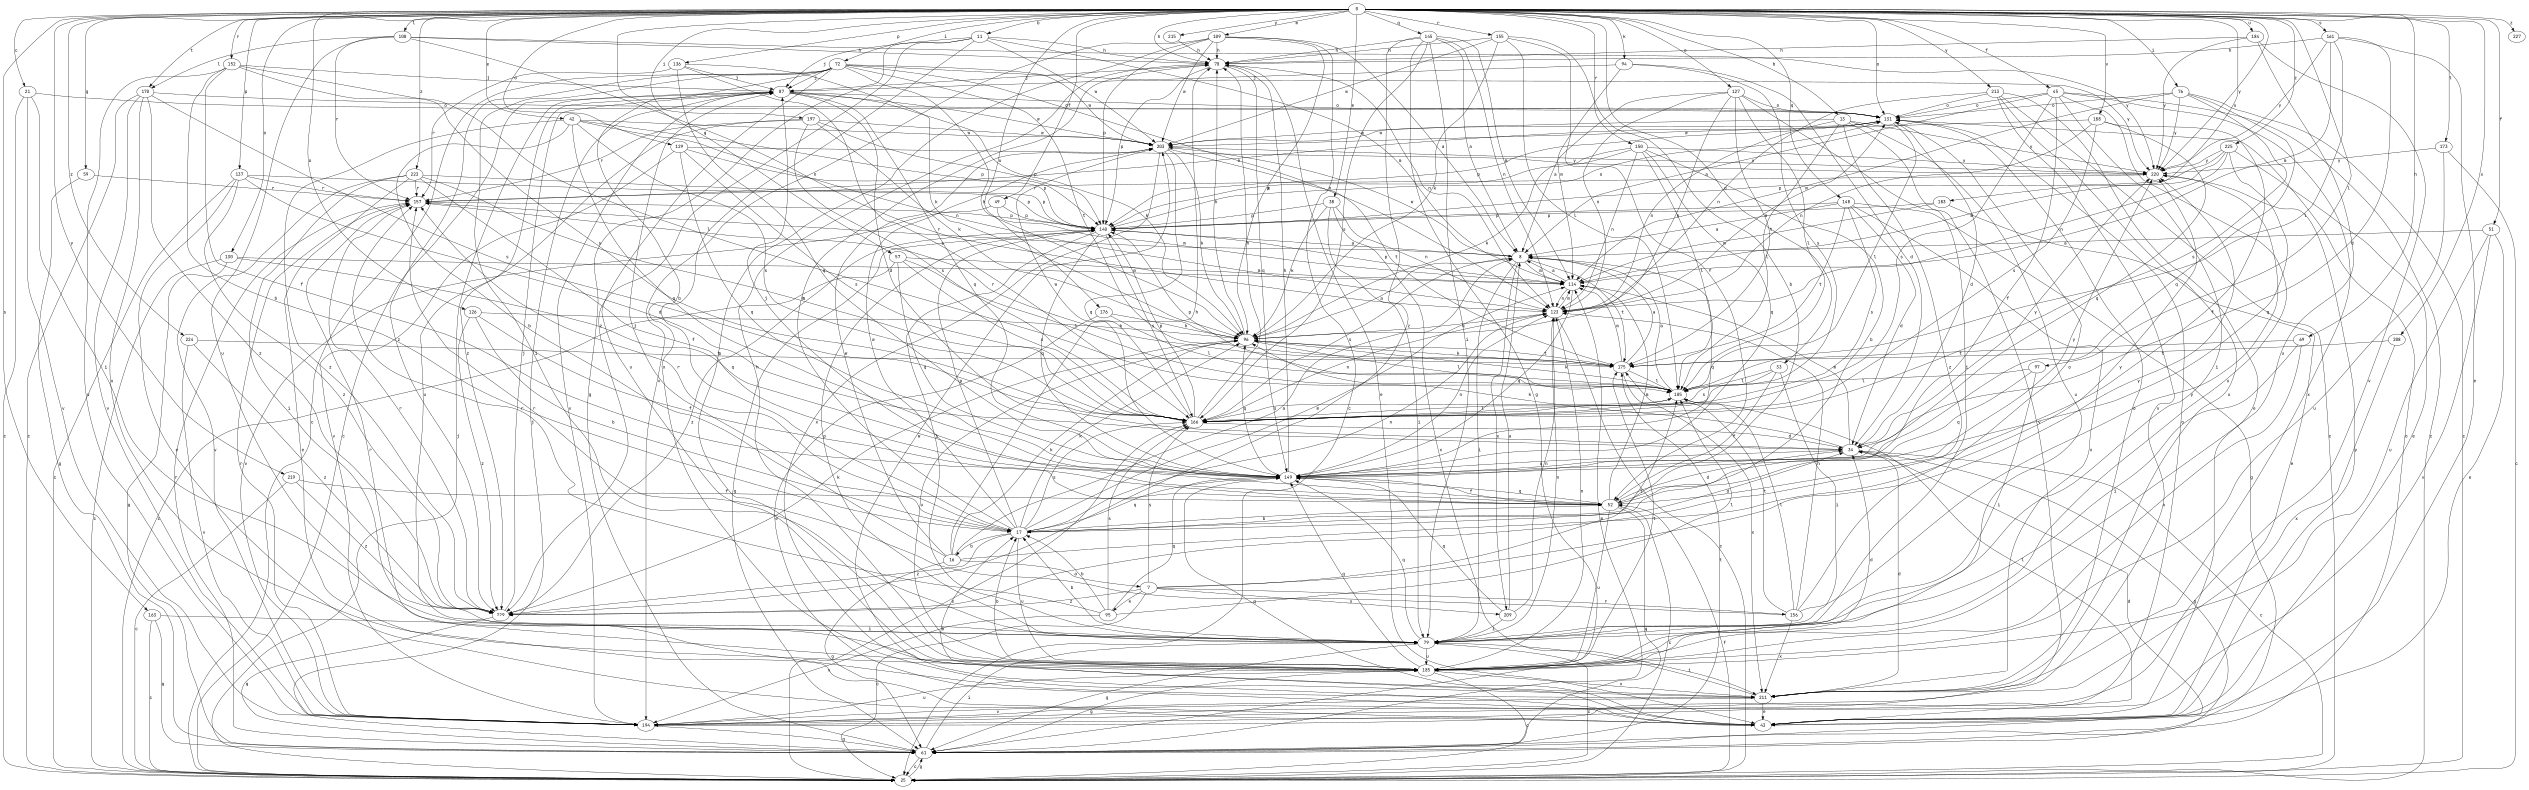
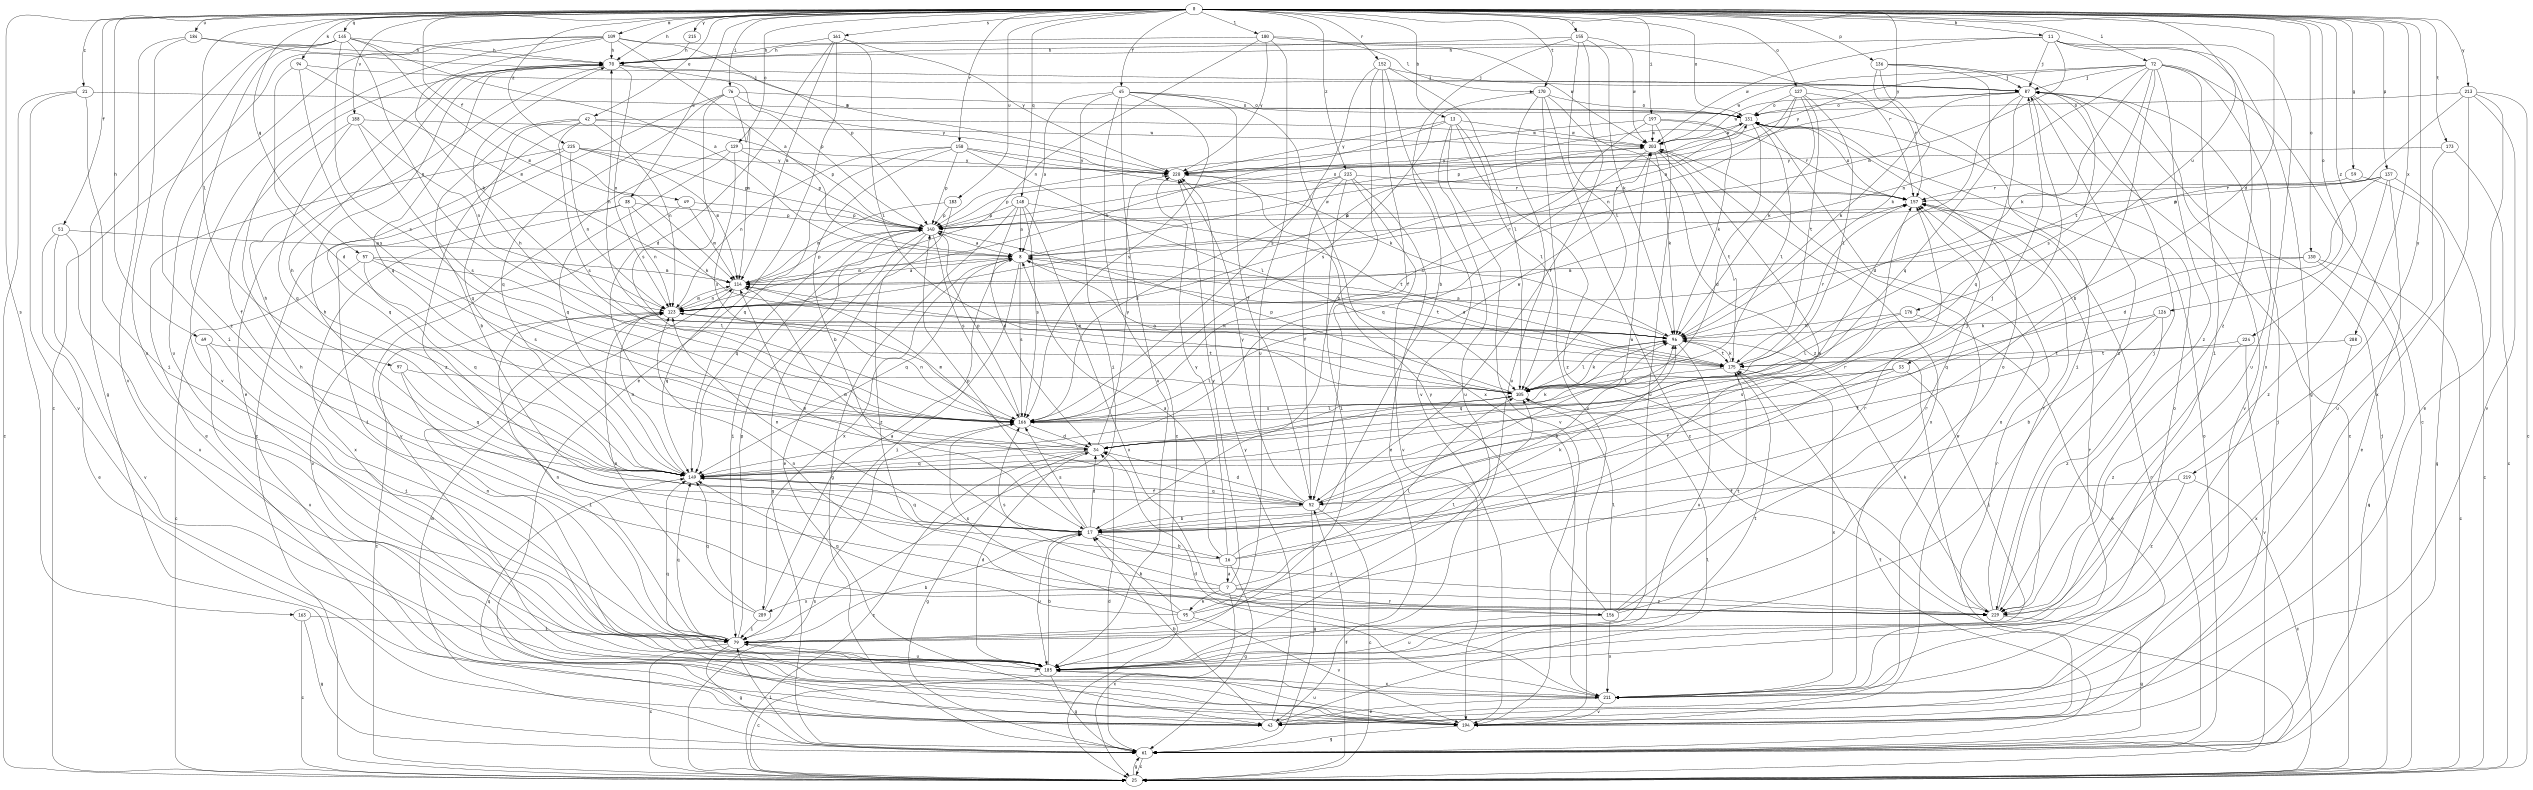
(2517, 37) -> none
(1582, 646) -> (1360, 650)
